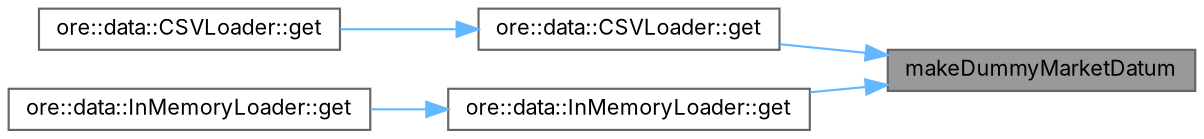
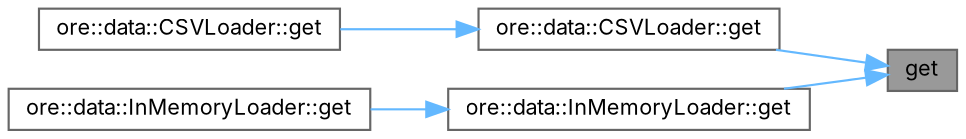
(1041, 70) -> (922, 70)
